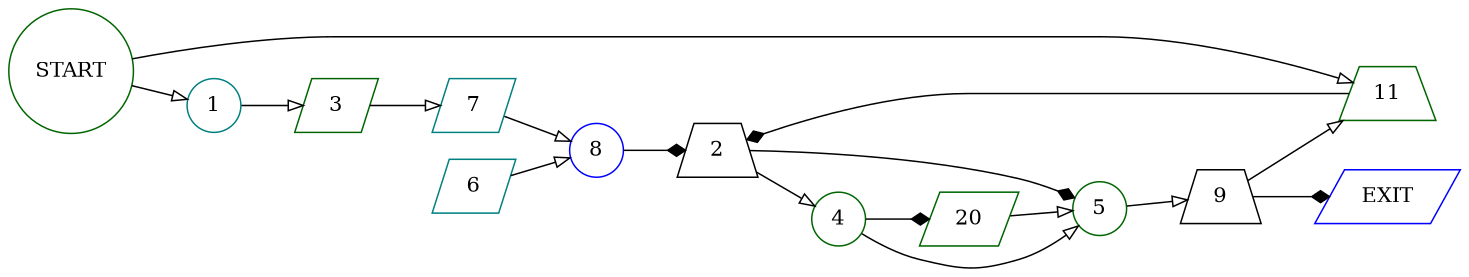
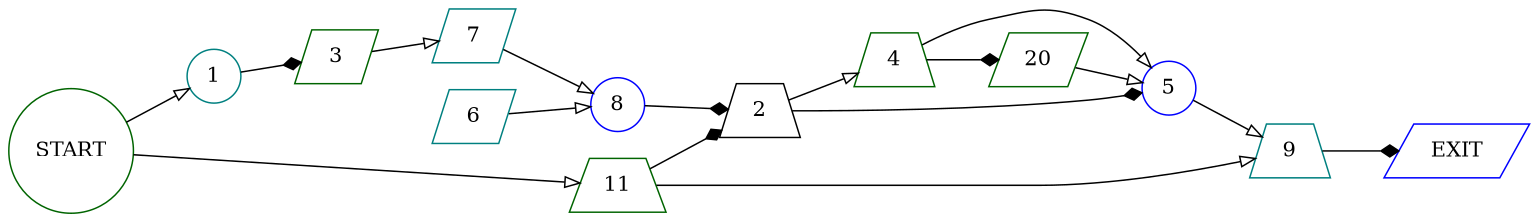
(265, 106) -> (262, 69)
(1289, 155) -> (949, 185)
(1221, 197) -> (1290, 151)
(1100, 209) -> (1169, 88)
(839, 219) -> (894, 60)
